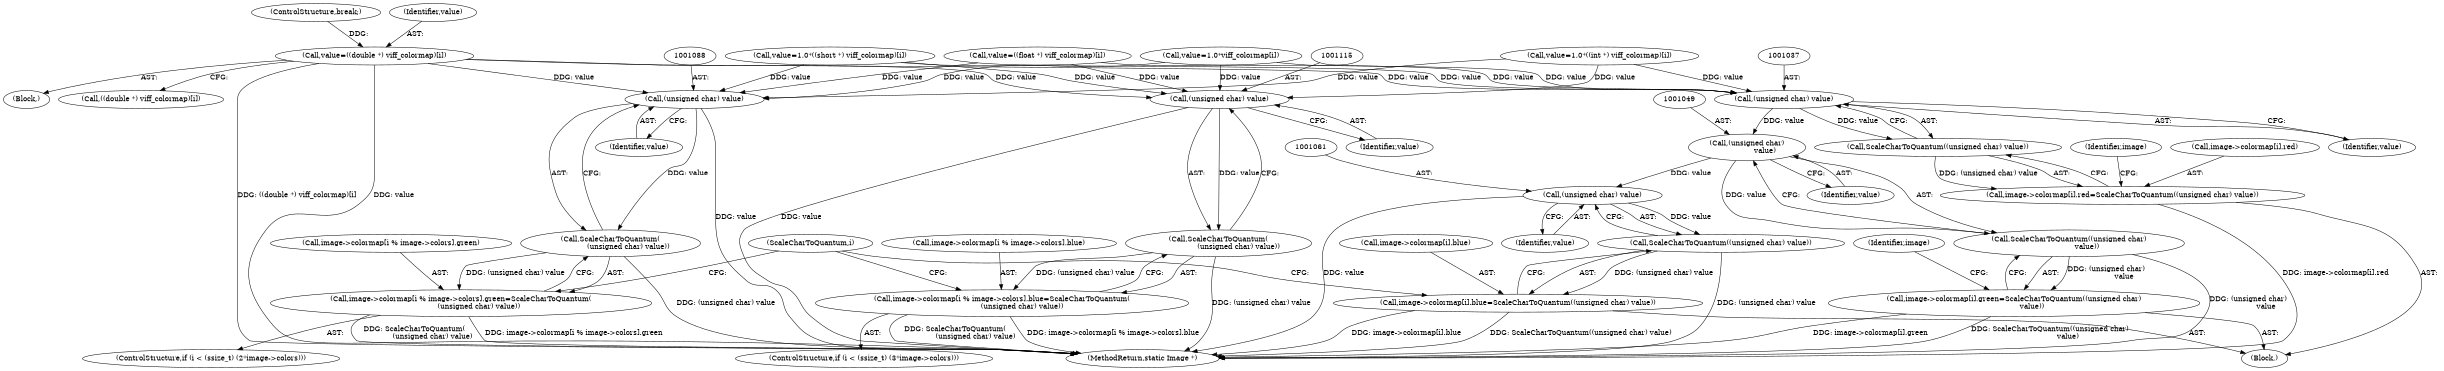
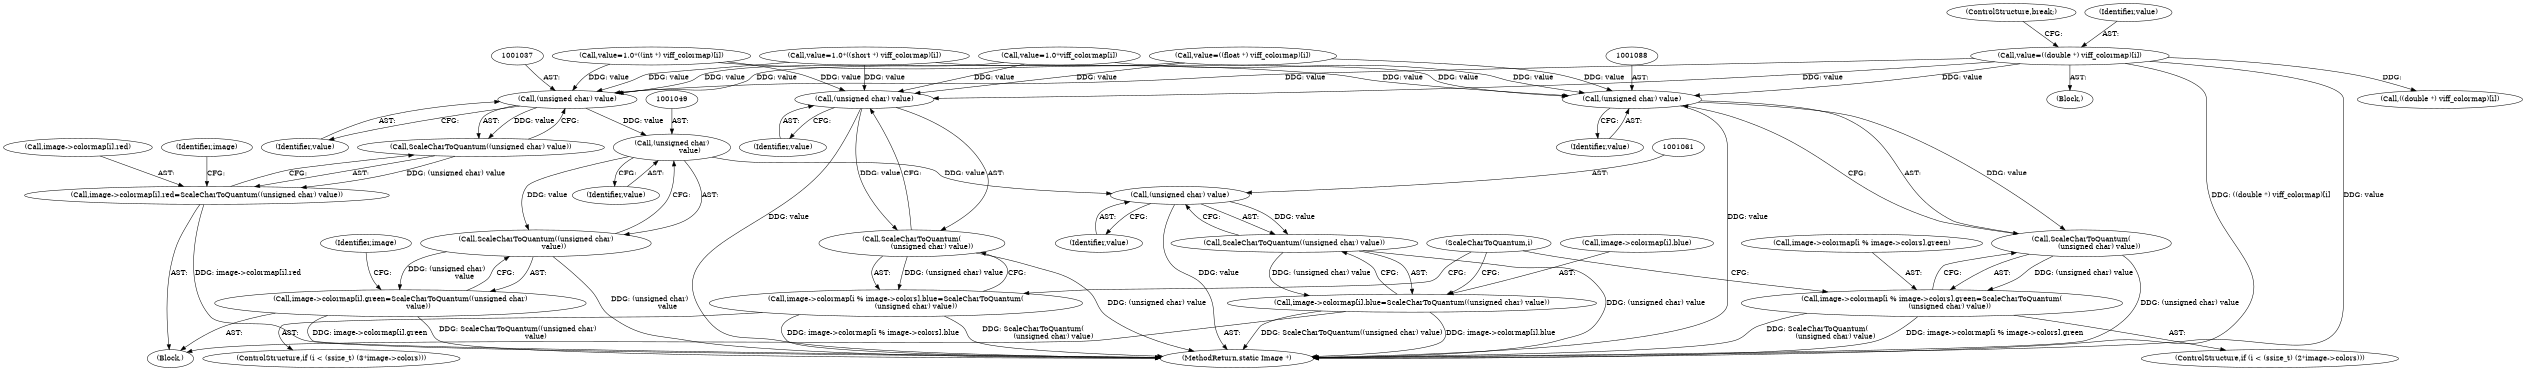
(360, 34) -> (2055, 34)
(1337, 56) -> none
(220, 78) -> (2393, 78)
(999, 243) -> none
